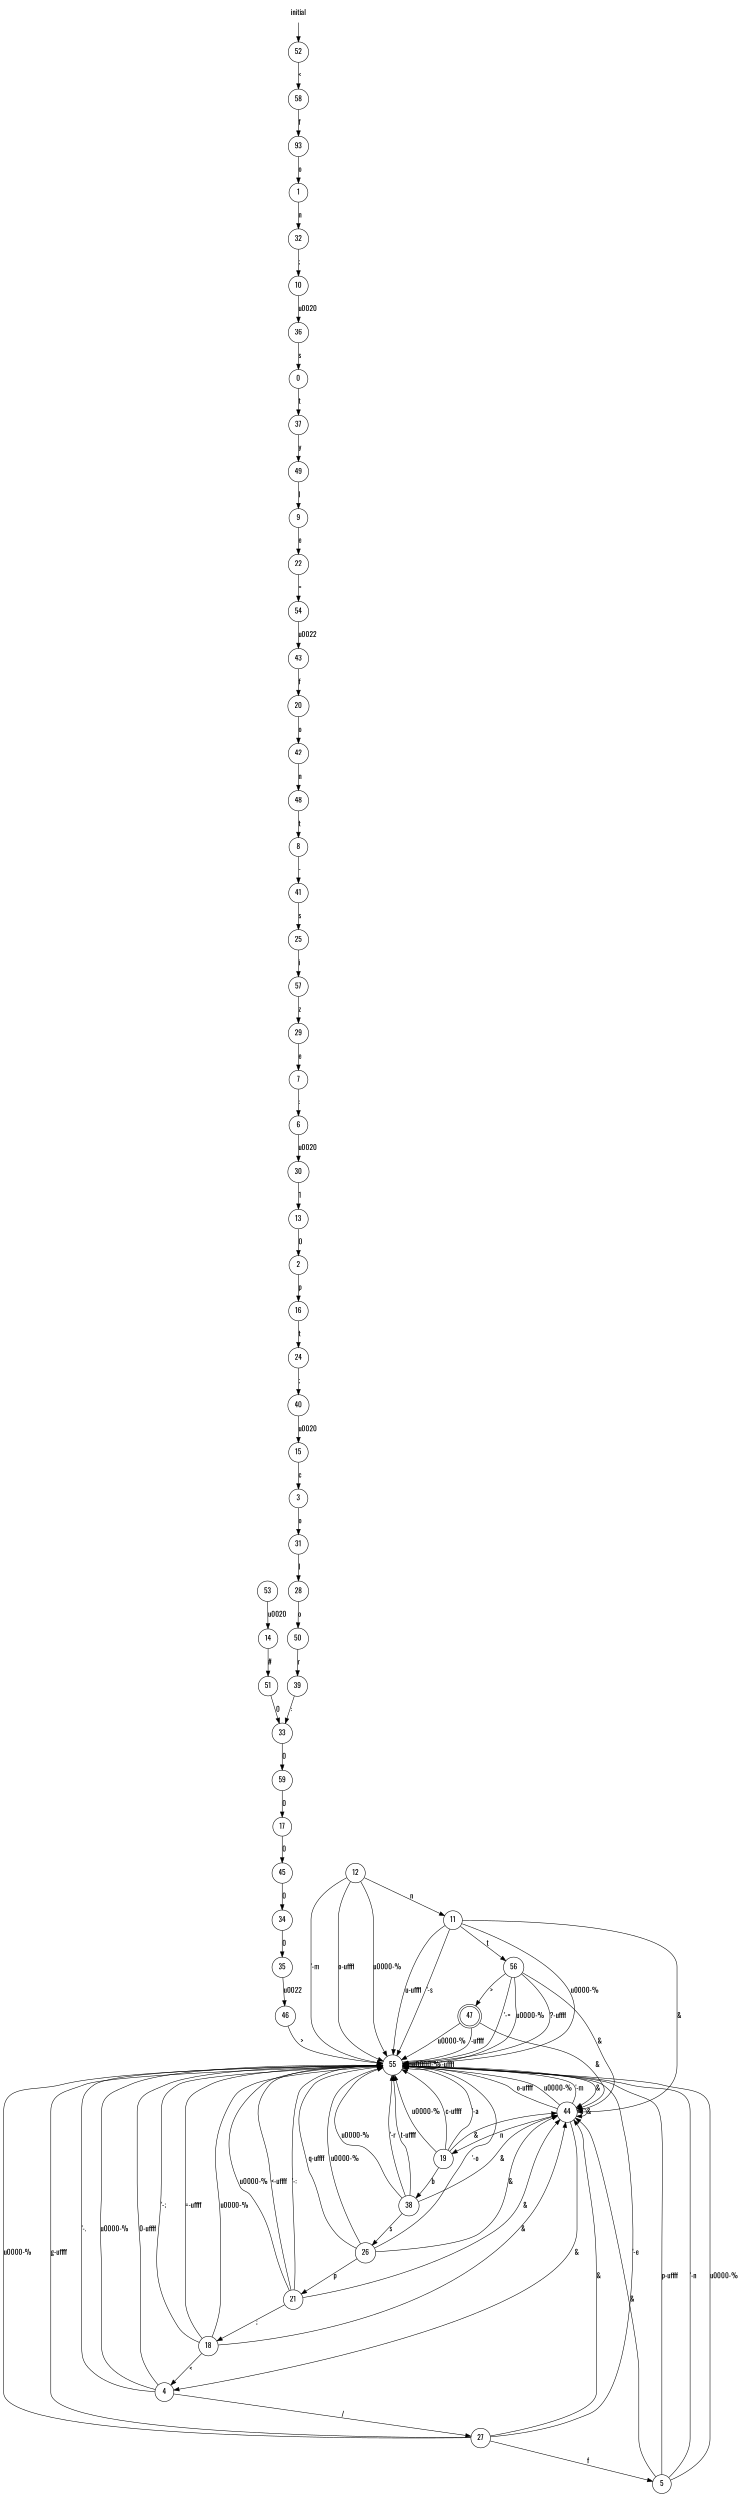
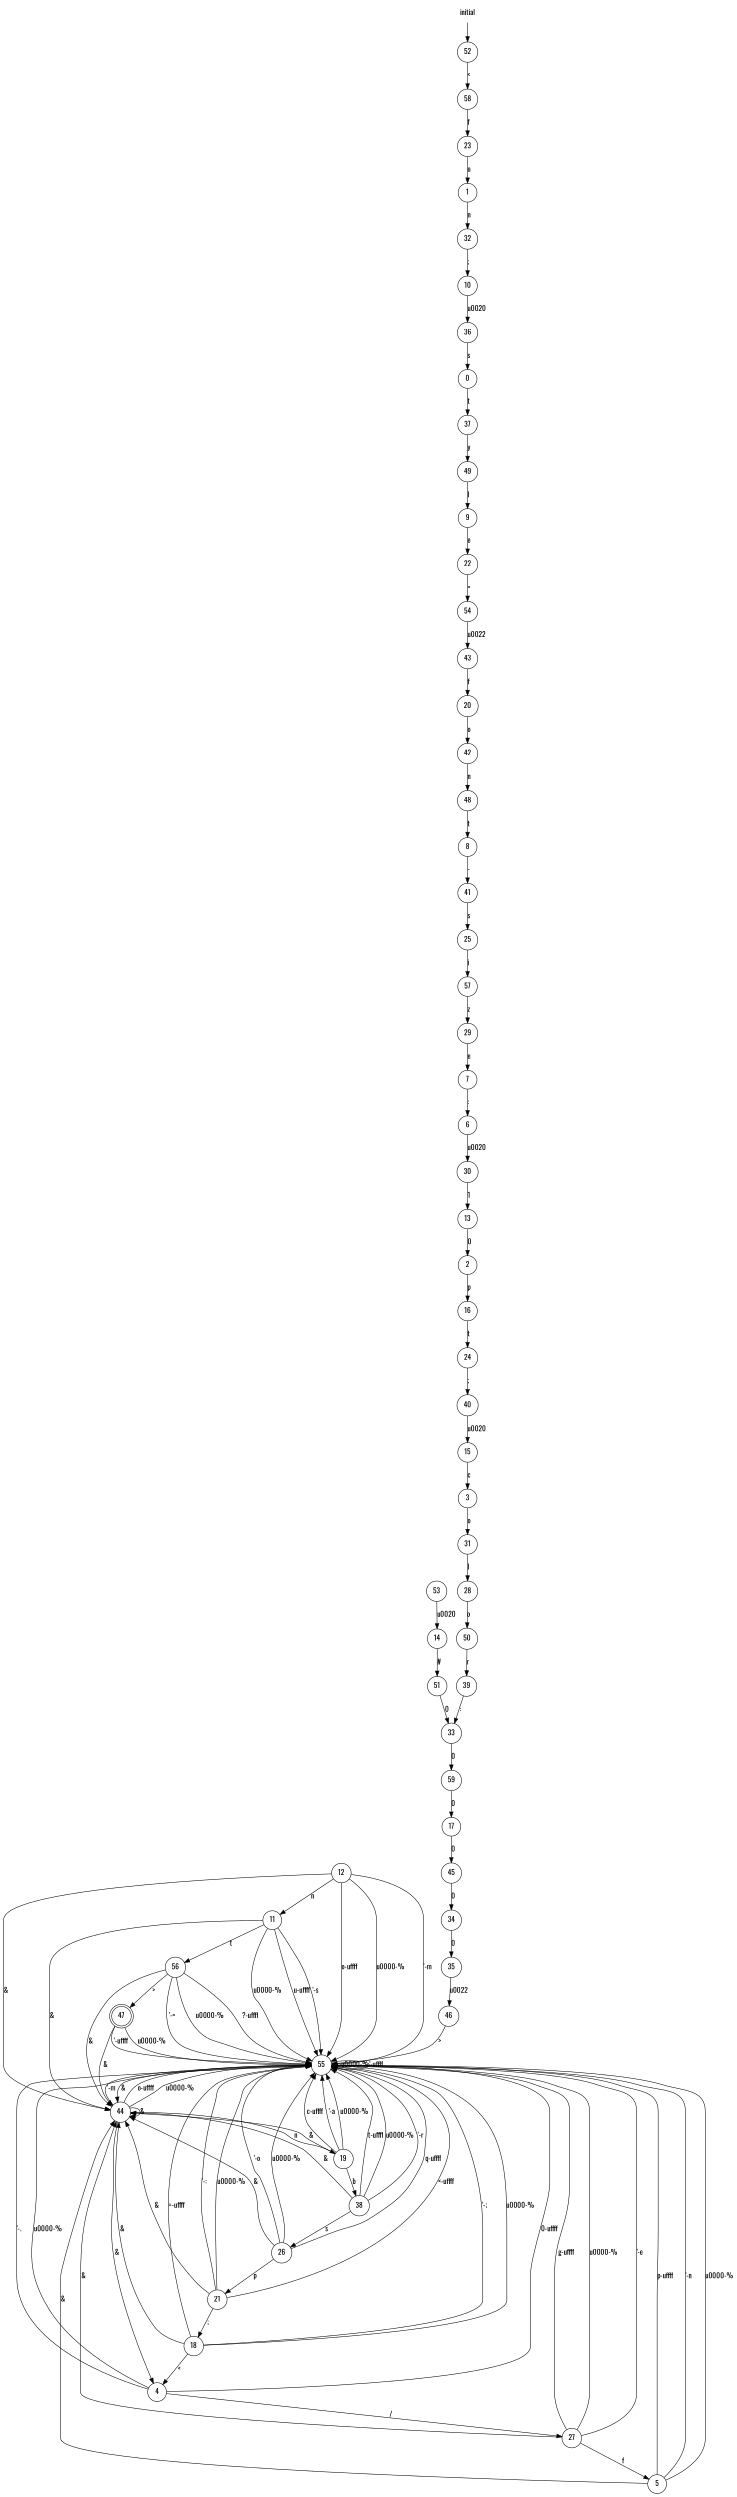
(298, 146) -> (468, 146)
none -> (36, 1902)
